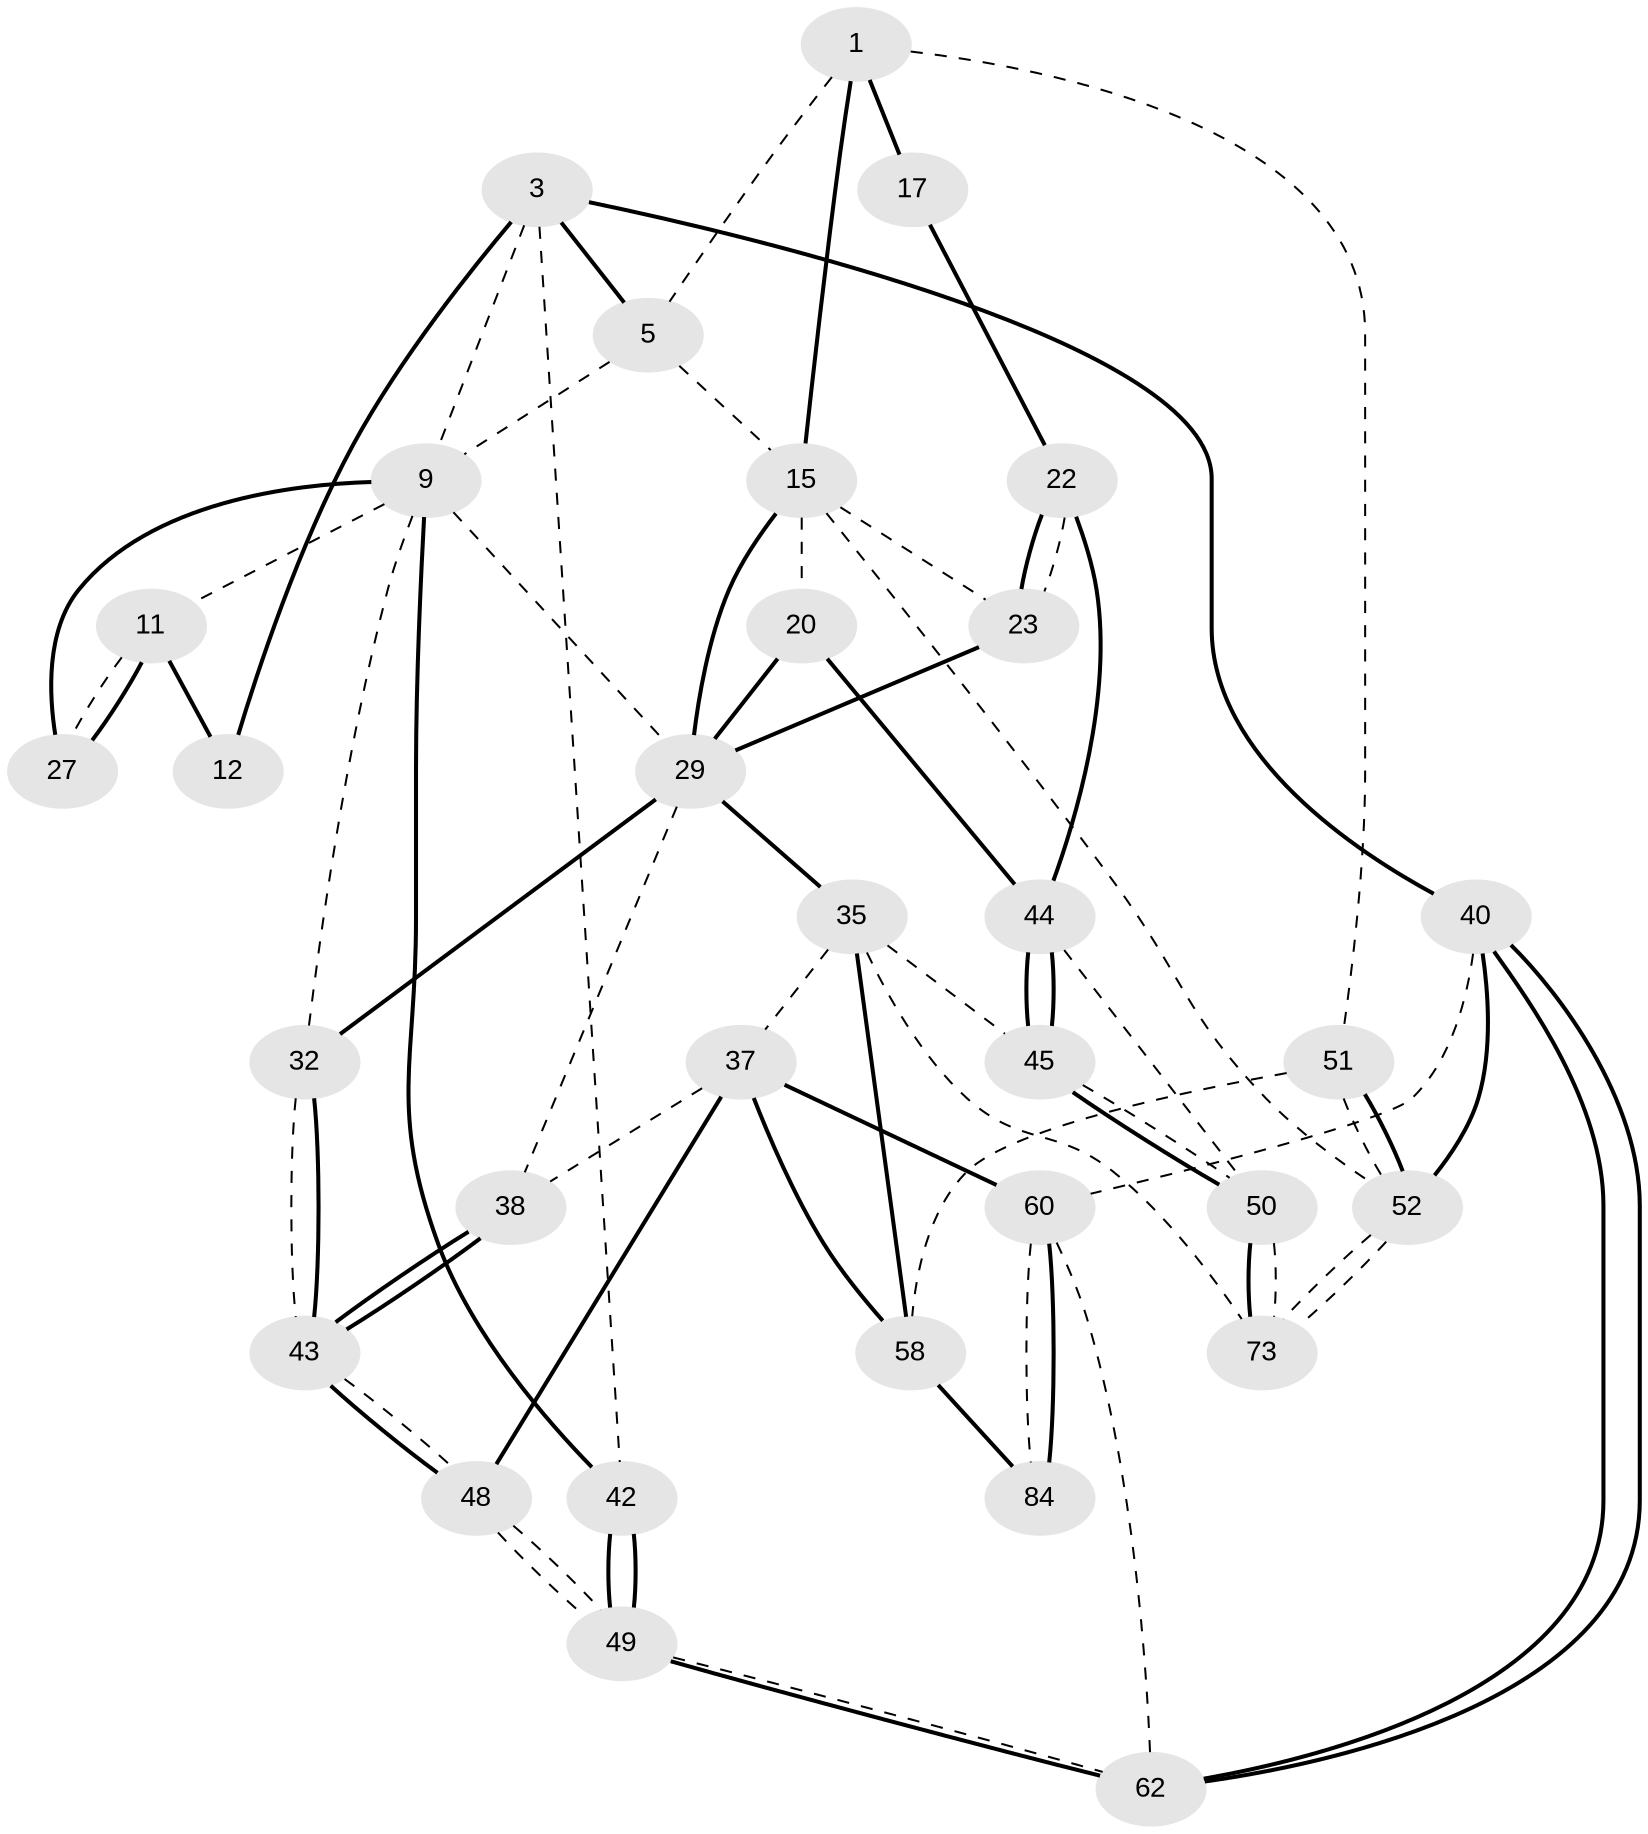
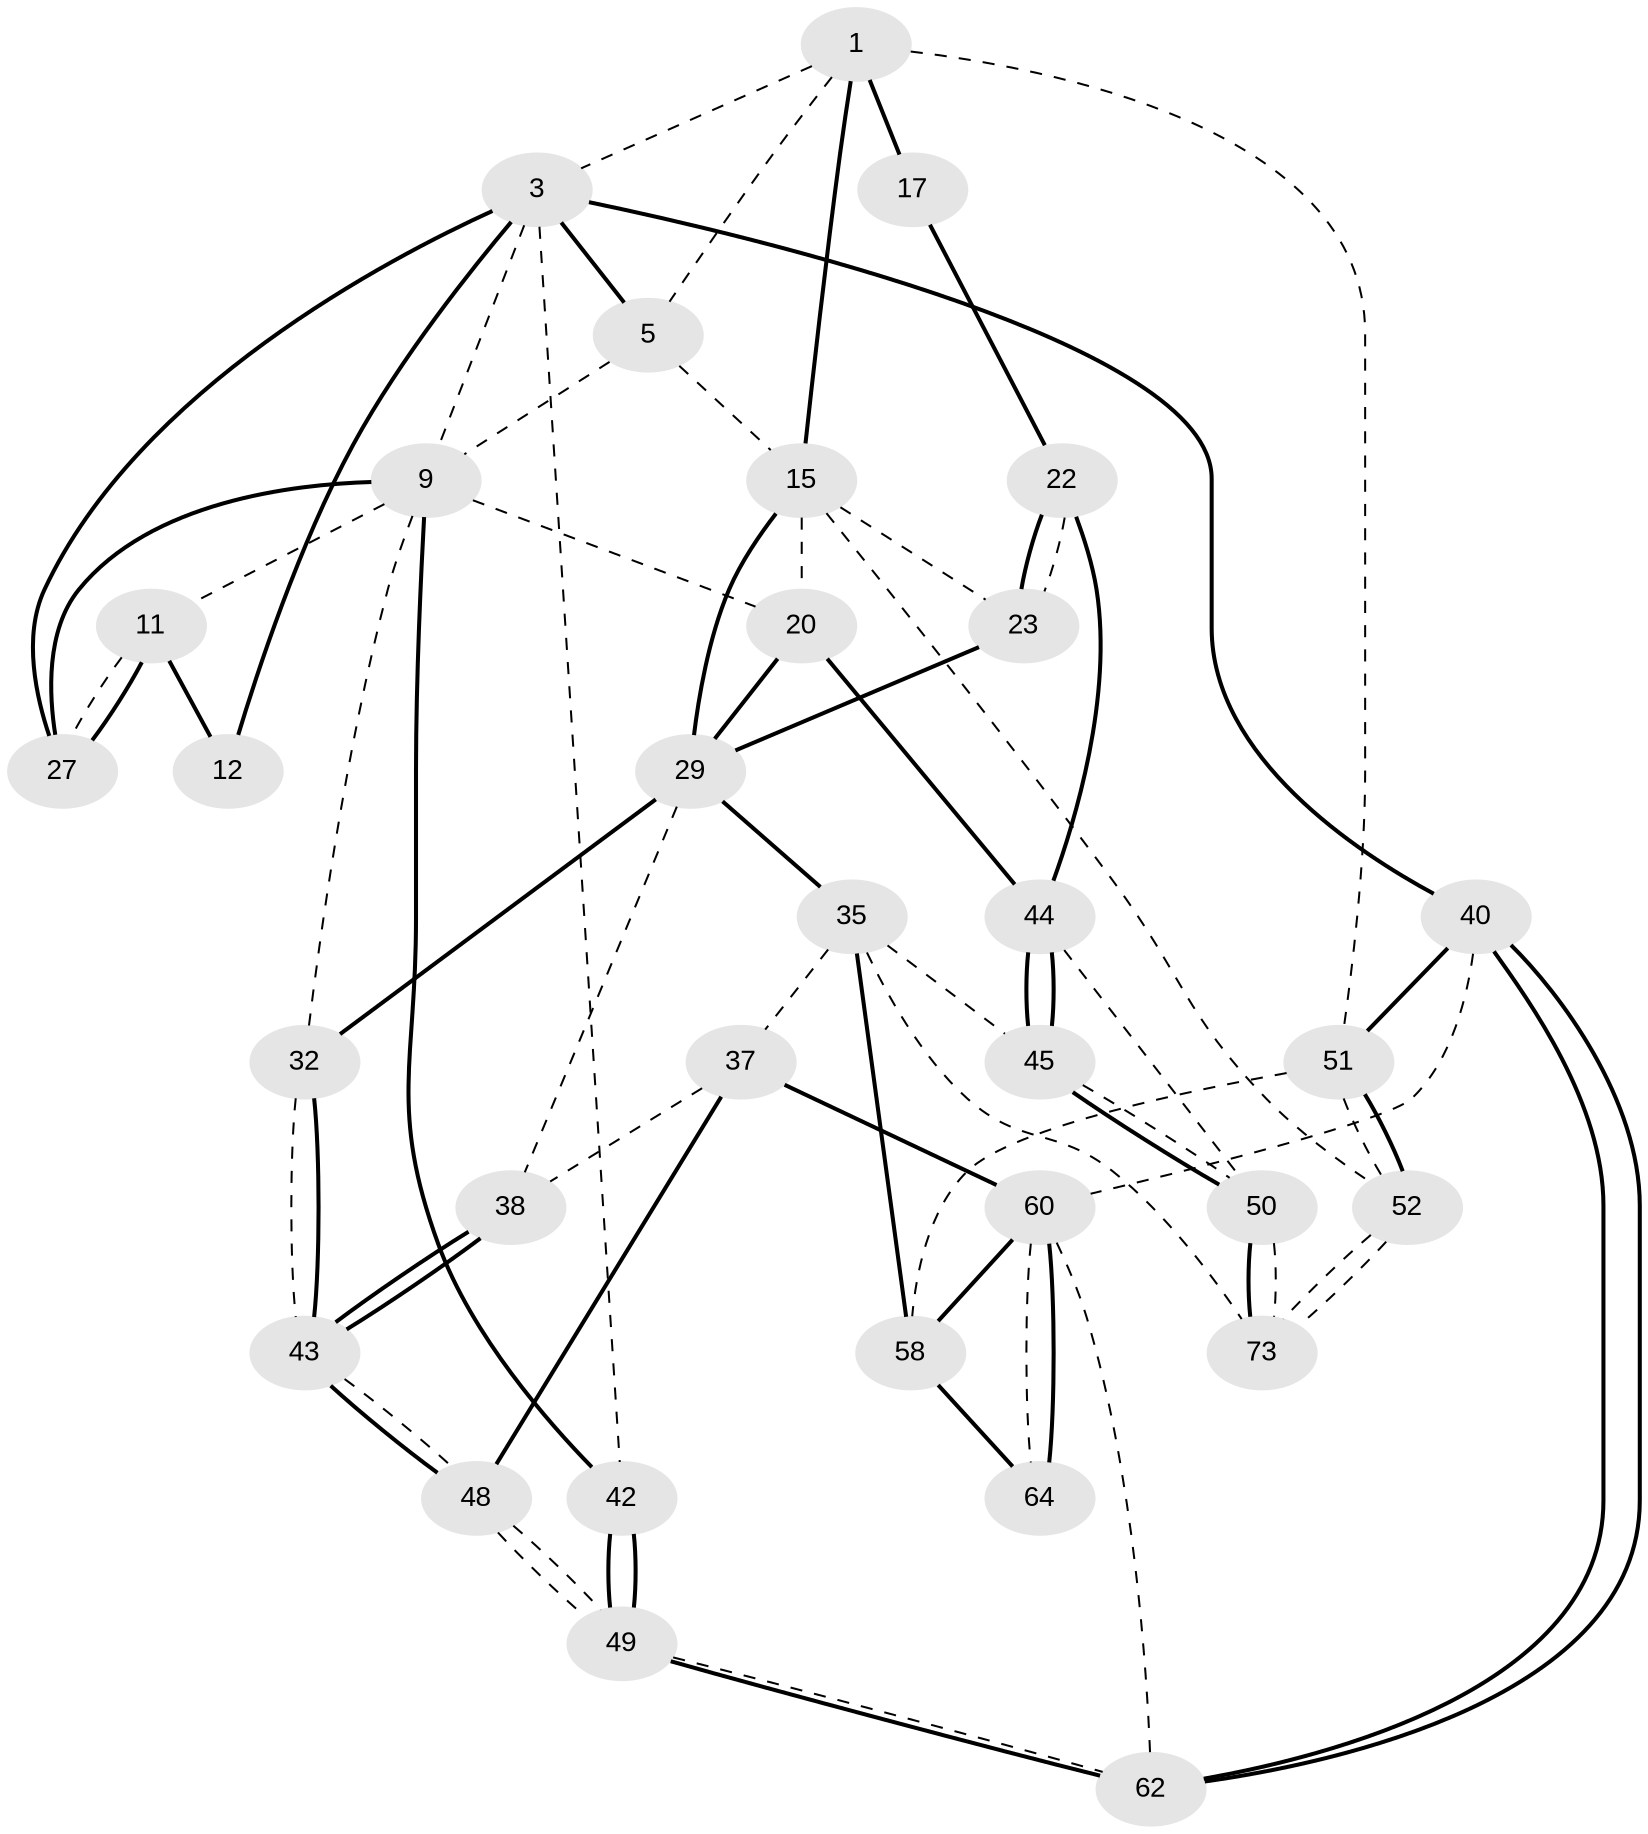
none -> (697, 117)
none -> (180, 413)
(548, 615) -> (614, 553)
(1484, 1071) -> (1408, 990)
(808, 1216) -> (975, 1280)
(1040, 1498) -> (1040, 1498)
